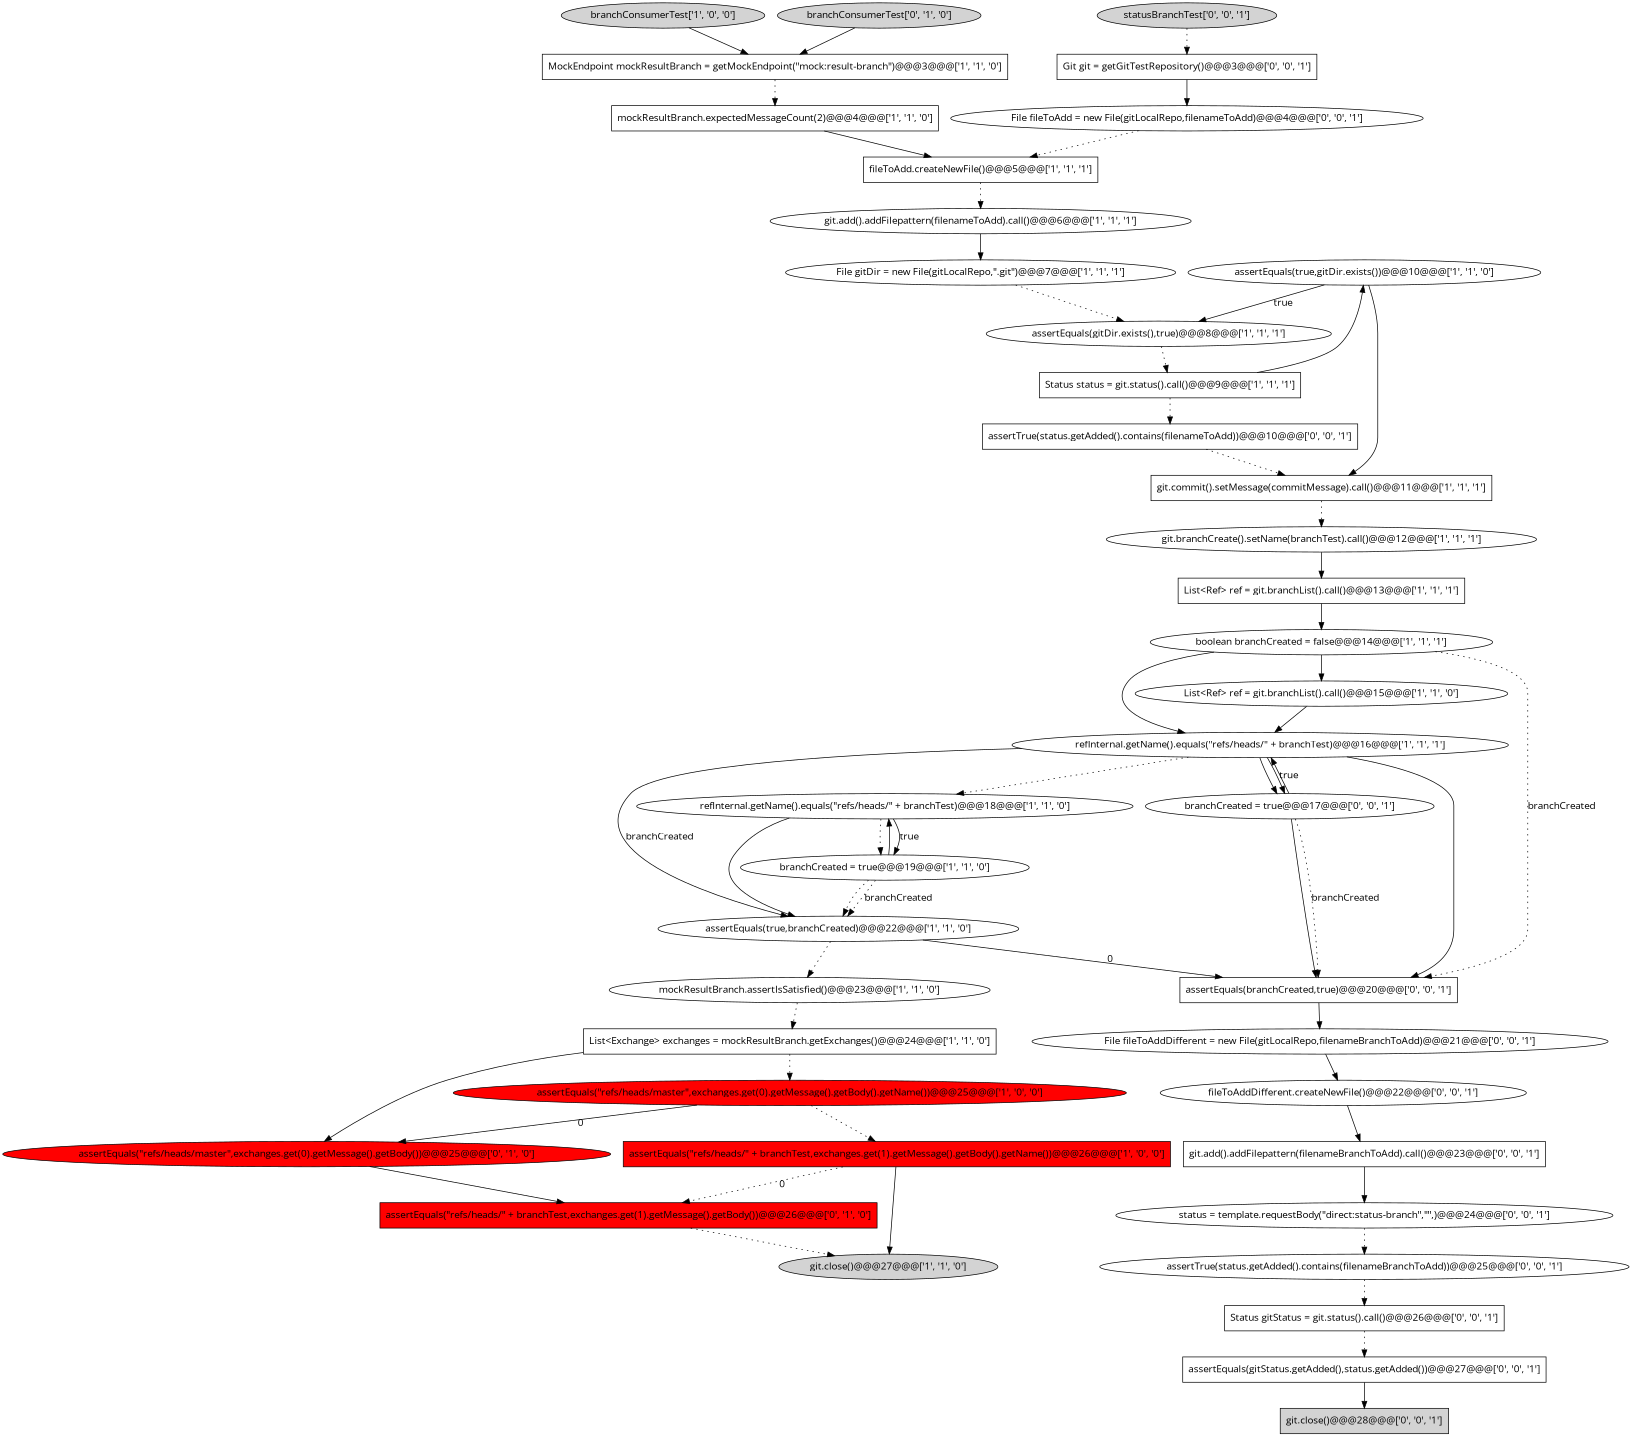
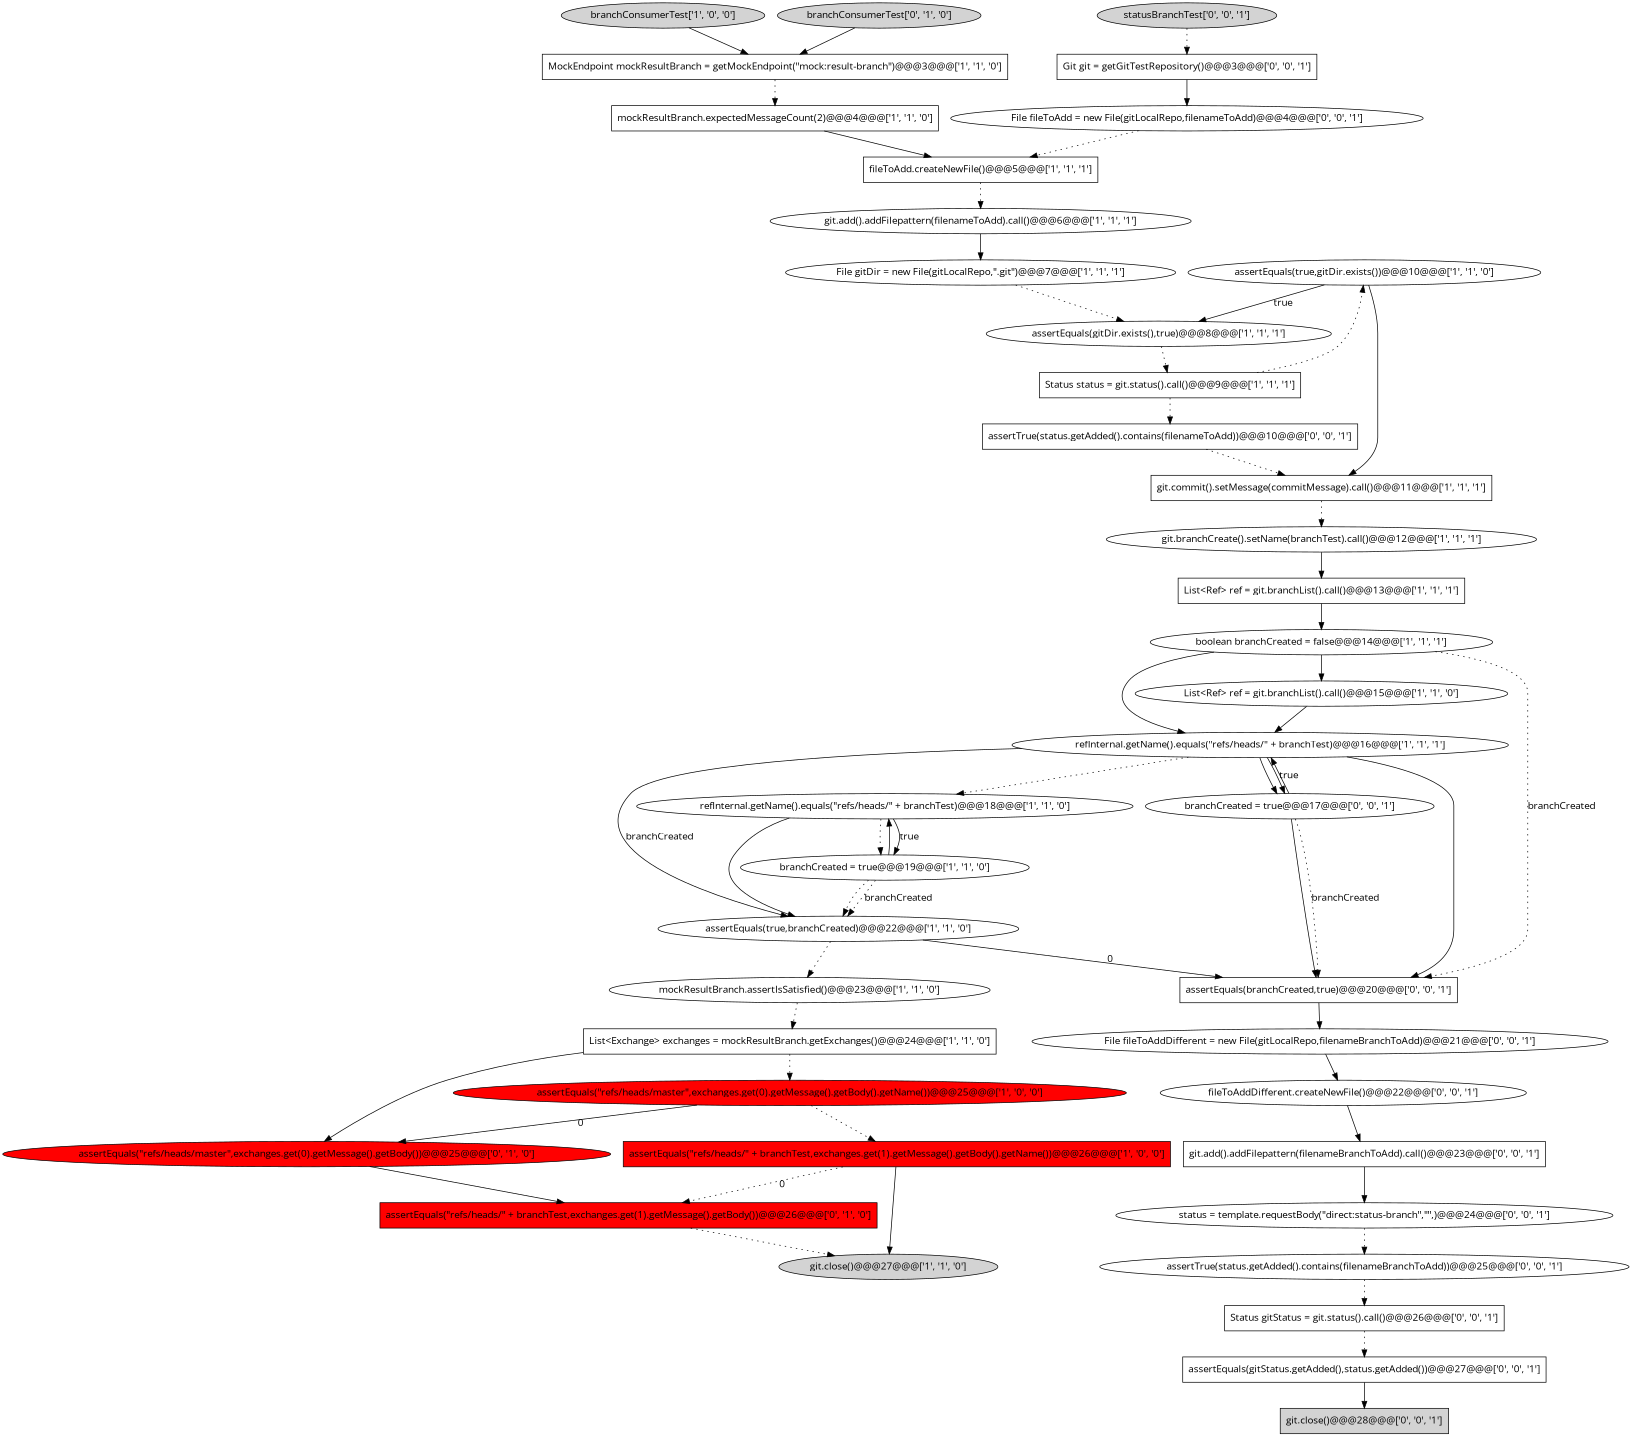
(1327, 353) -> (1327, 353)
